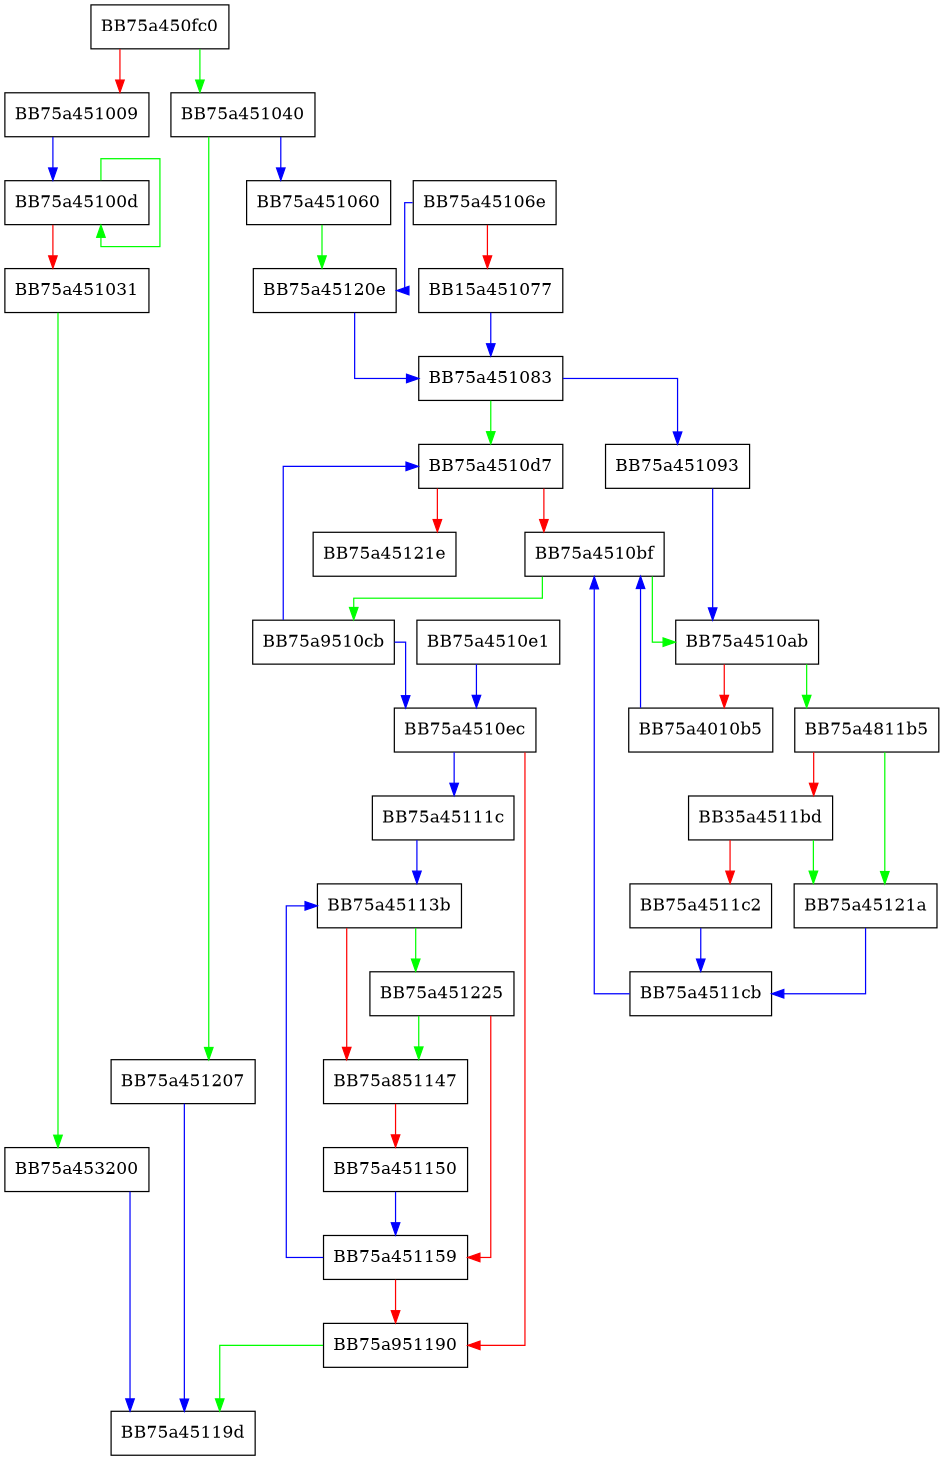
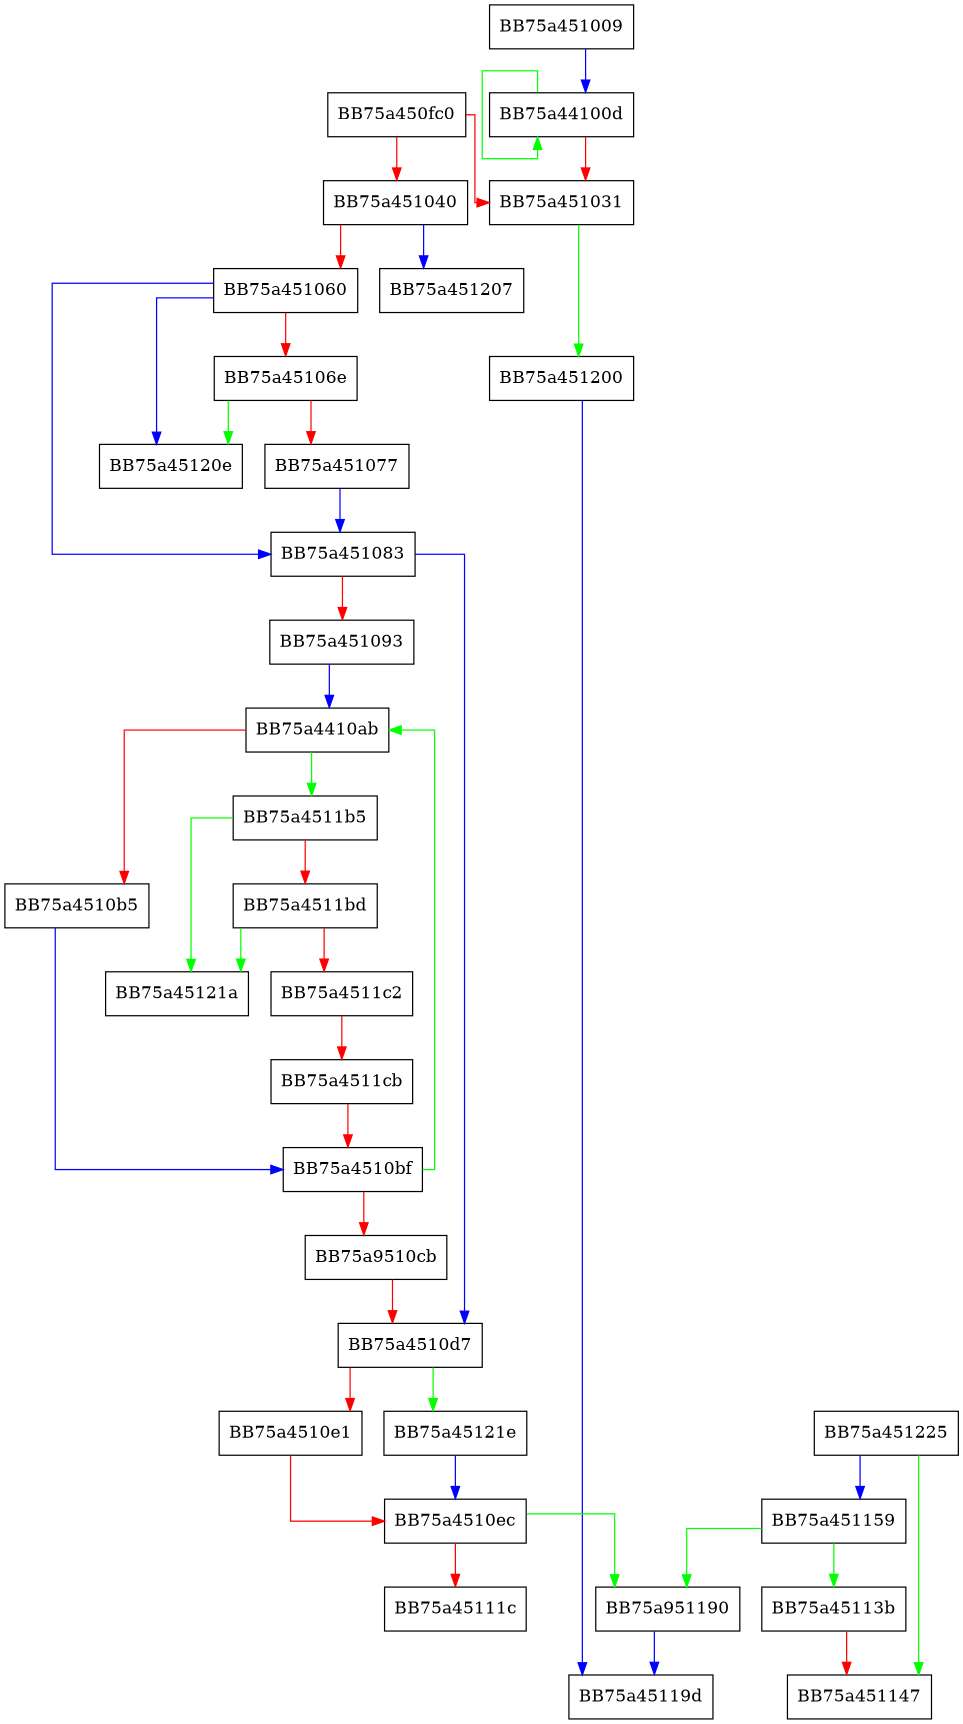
(120, 65) -> (475, 155)
(200, 65) -> (397, 152)
(281, 152) -> (341, 240)
(77, 203) -> (562, 115)
(322, 240) -> (157, 337)
(405, 243) -> (228, 416)
(491, 291) -> (337, 466)
none -> (286, 328)
(355, 372) -> (52, 441)
(647, 378) -> (342, 592)
(491, 416) -> (465, 908)
(283, 482) -> (392, 1295)
(437, 504) -> (433, 1383)
(544, 504) -> (350, 1383)
(209, 592) -> (424, 240)
(454, 598) -> (364, 1207)
(747, 642) -> (317, 730)
(406, 663) -> (455, 1471)
(476, 680) -> (299, 1521)
(701, 730) -> (77, 906)
(867, 730) -> (305, 818)
(454, 768) -> (455, 1559)
(594, 809) -> (348, 1119)
(761, 818) -> (305, 906)
(417, 856) -> none
(416, 944) -> none
(701, 944) -> (342, 1031)
(858, 994) -> none
(525, 1071) -> (601, 1514)
(396, 1082) -> (859, 1697)
(286, 1091) -> (834, 1559)
(491, 1142) -> (860, 1471)
(77, 1170) -> (562, 378)
(396, 1170) -> none
(184, 1251) -> none
(396, 1295) -> (701, 1528)
(245, 1345) -> (654, 1647)
